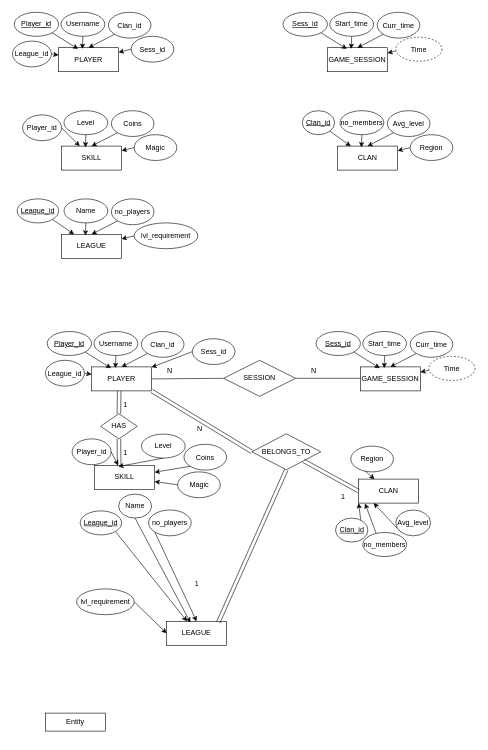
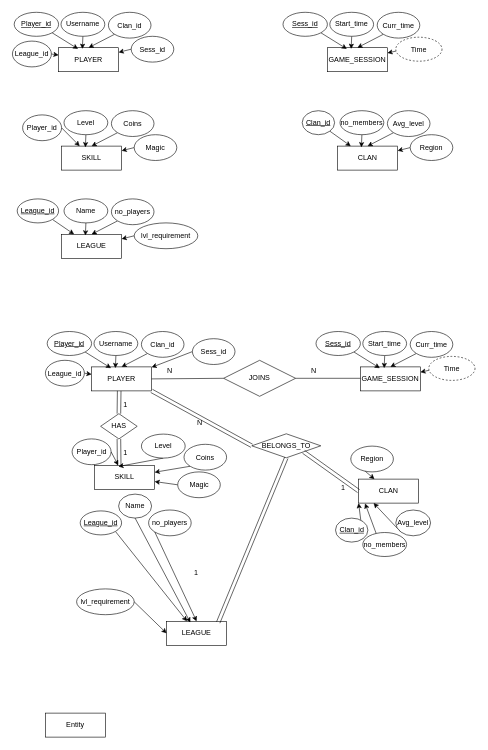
(260, 378) -> (260, 378)
(286, 452) -> (286, 446)
(75, 722) -> (75, 725)
